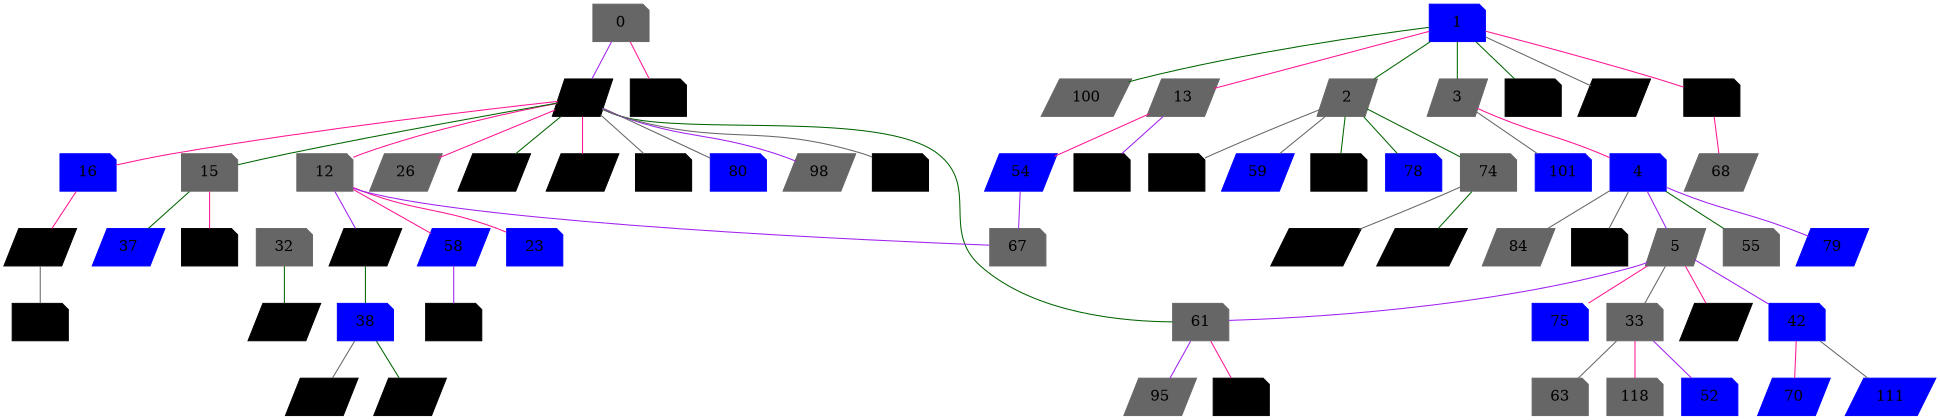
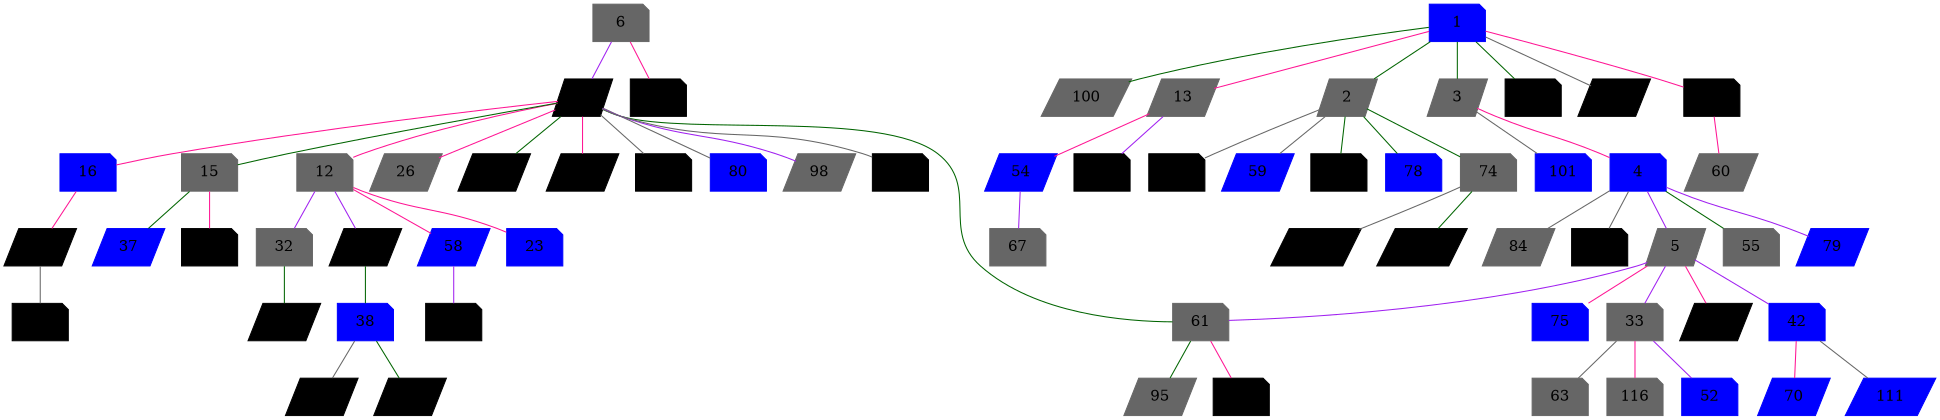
(621, 23) -> (621, 23)
(1721, 172) -> (1721, 172)
(670, 228) -> (305, 210)
(1655, 285) -> (1655, 285)
(1180, 360) -> (1180, 360)
(1635, 397) -> (1635, 397)
